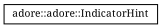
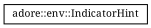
(81, 14) -> (76, 14)
